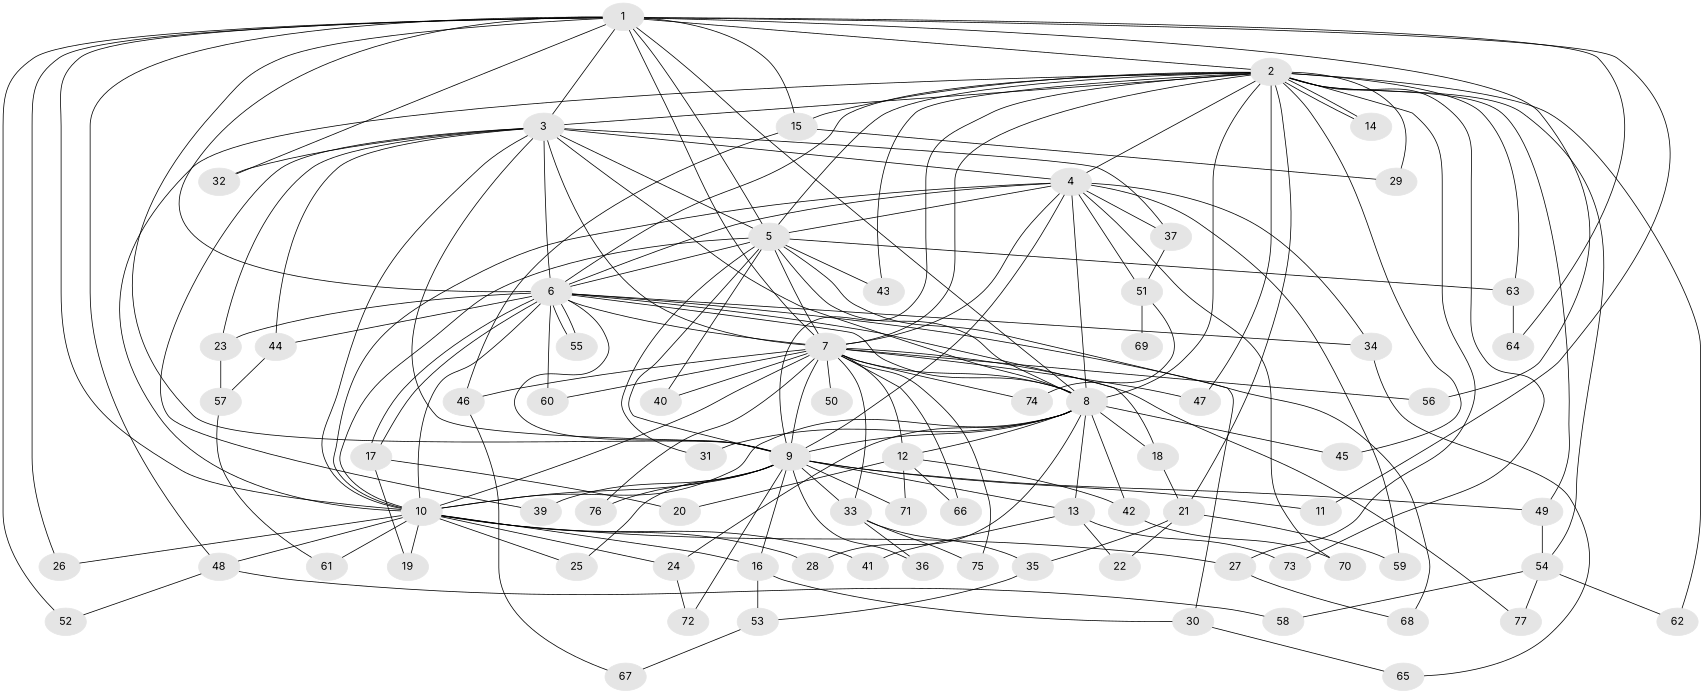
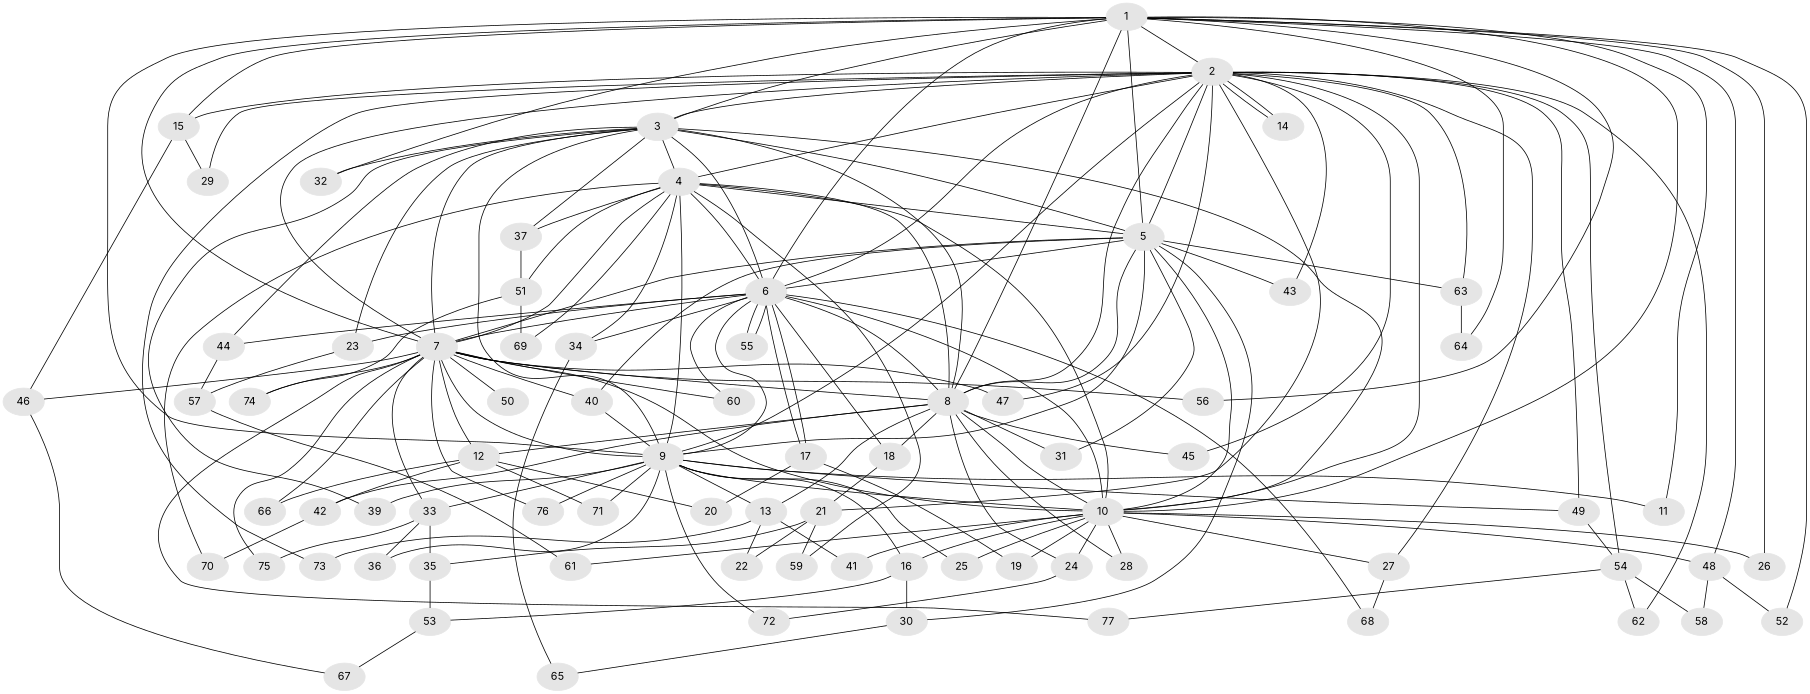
none -> (608, 270)
(941, 434) -> (628, 429)
